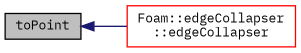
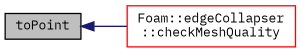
(211, 26) -> (211, 26)
